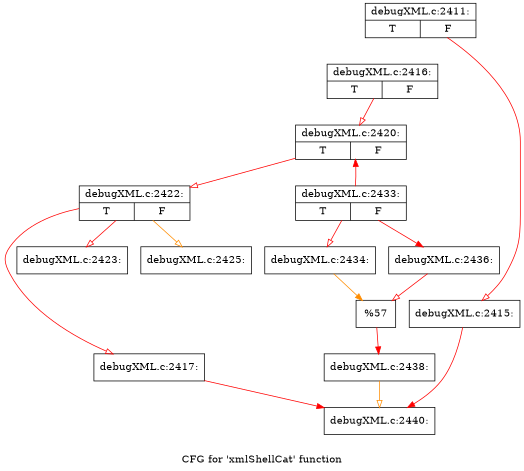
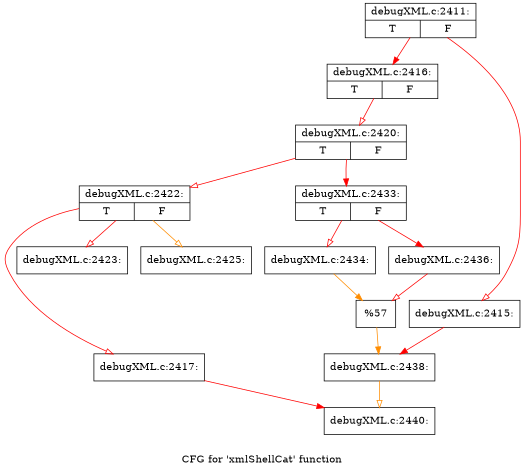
none -> (404, 48)
(356, 176) -> (346, 169)
(377, 337) -> (377, 337)
(447, 372) -> (425, 339)
